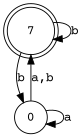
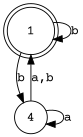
(31, 31) -> (31, 31)
(31, 117) -> (31, 117)
